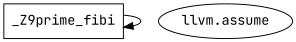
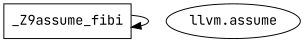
(64, 21) -> (67, 21)
